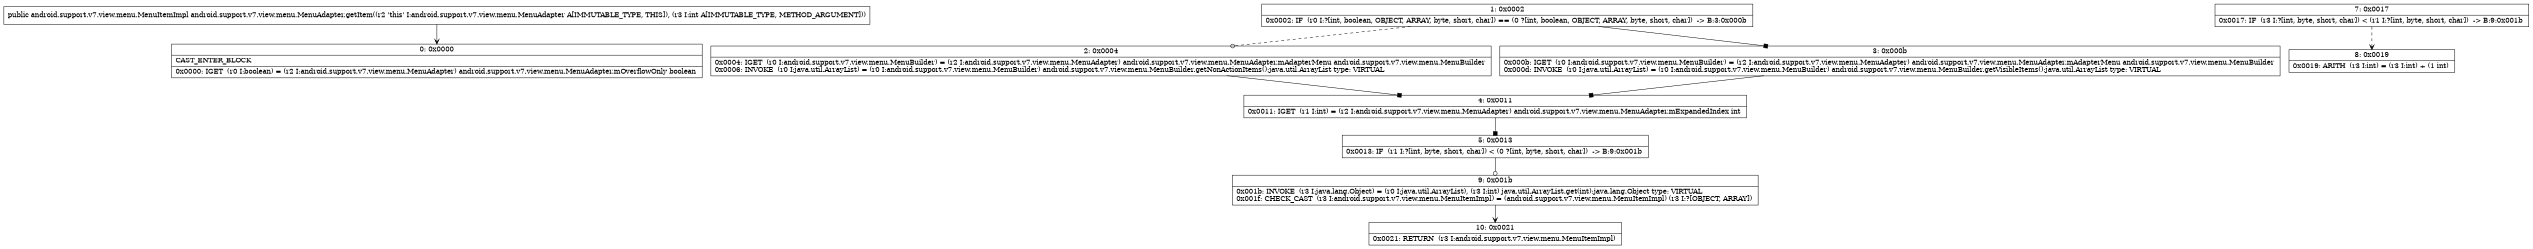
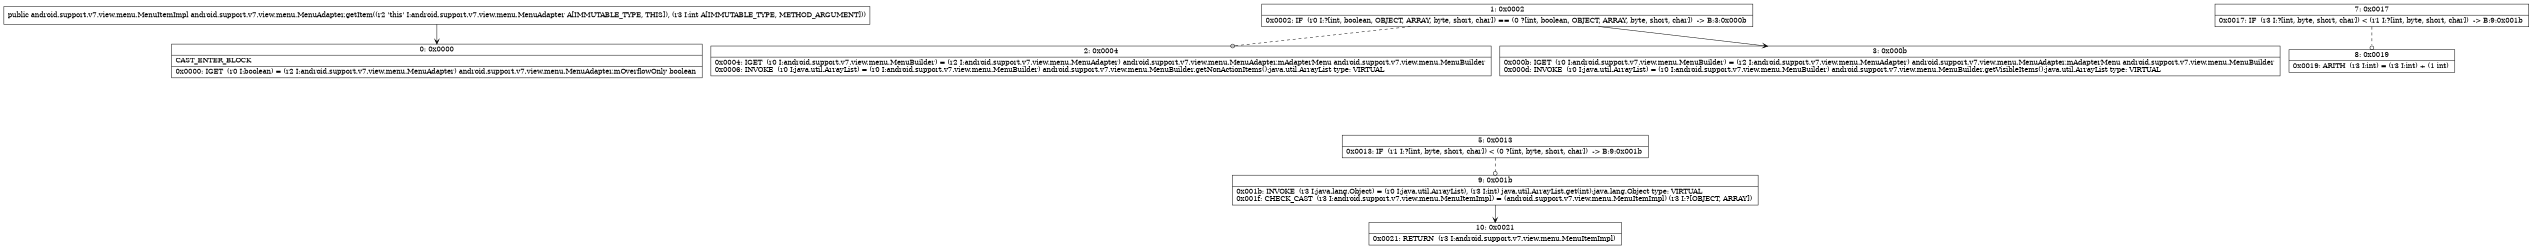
(1681, 36) -> (1681, 36)
(2372, 36) -> (2372, 36)
(1495, 107) -> none
(1495, 165) -> (1495, 165)
